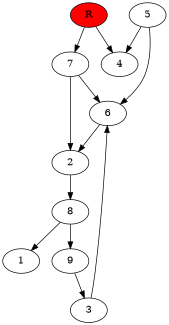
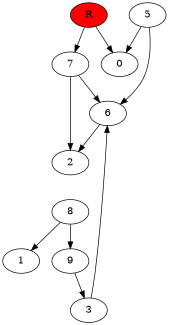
(120, 64) -> (120, 64)
(70, 184) -> none
